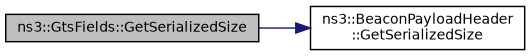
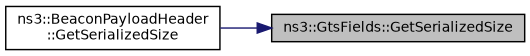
(277, 28) -> (239, 28)
